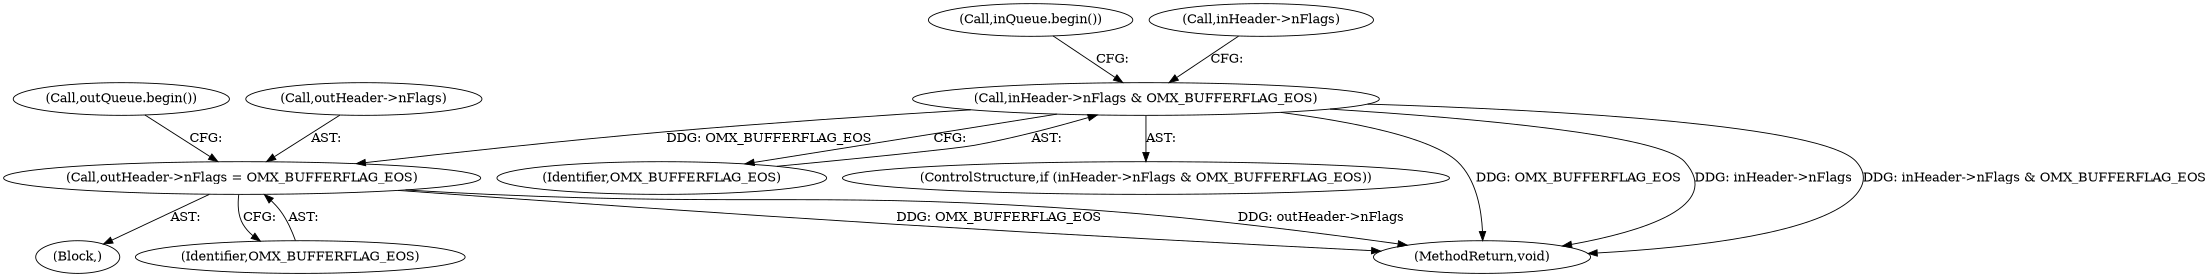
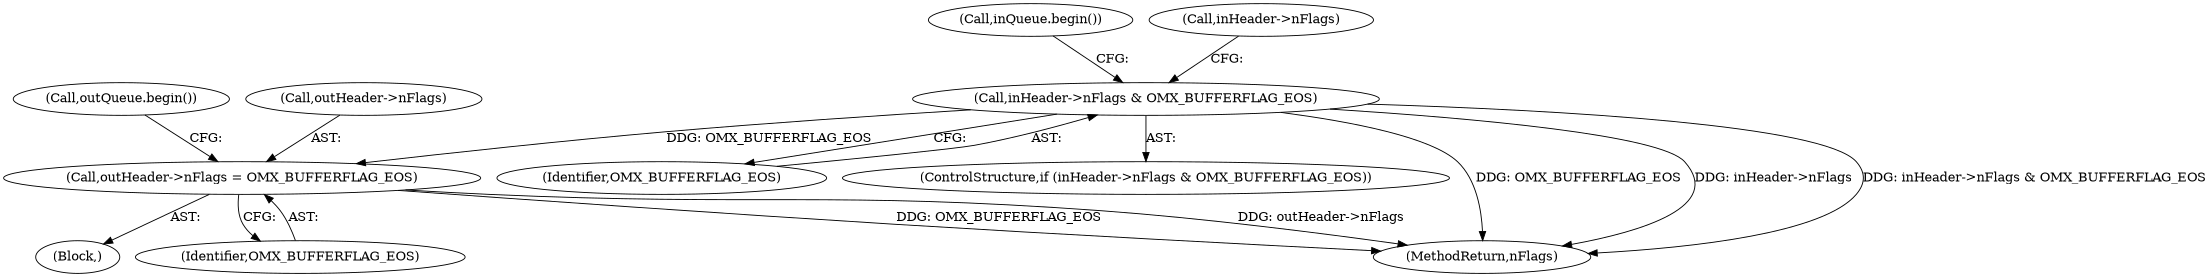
(1482, 257) -> (1482, 257)
